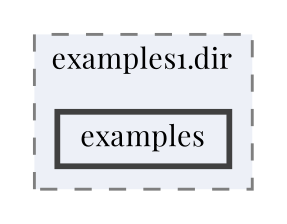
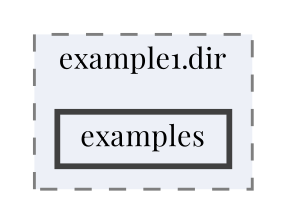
(143, 62) -> (143, 62)
